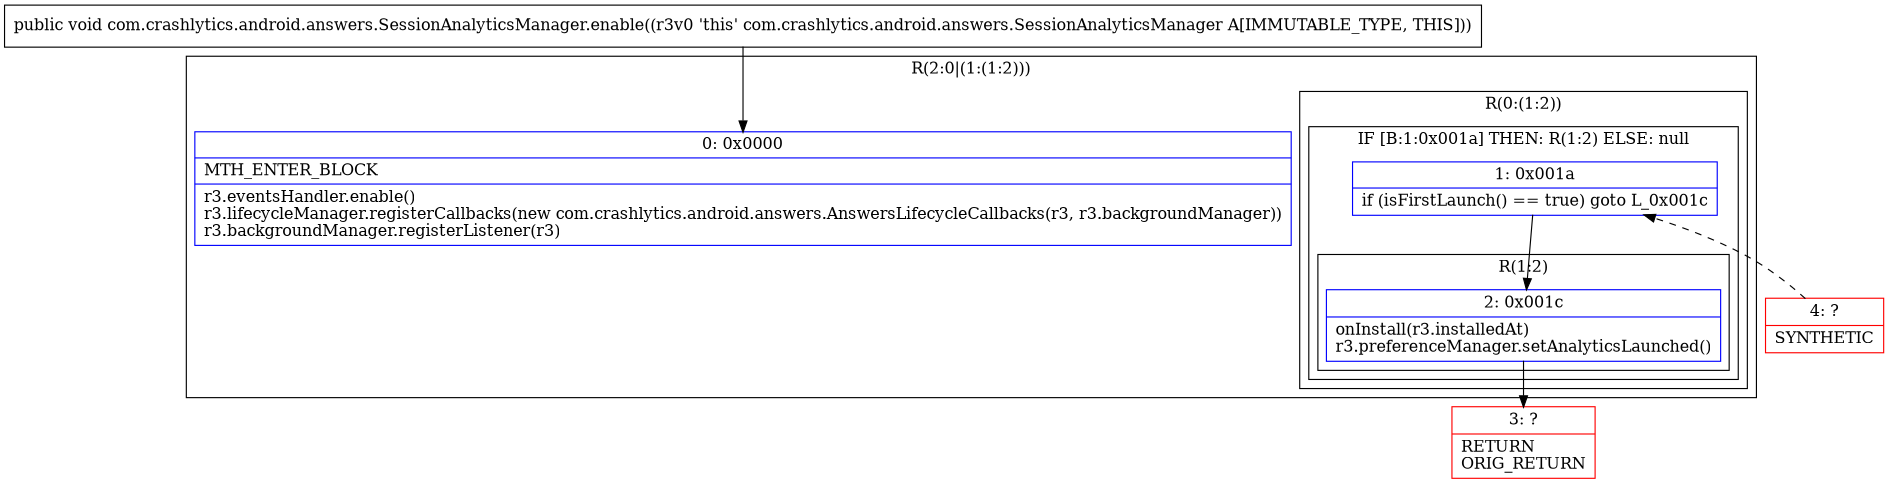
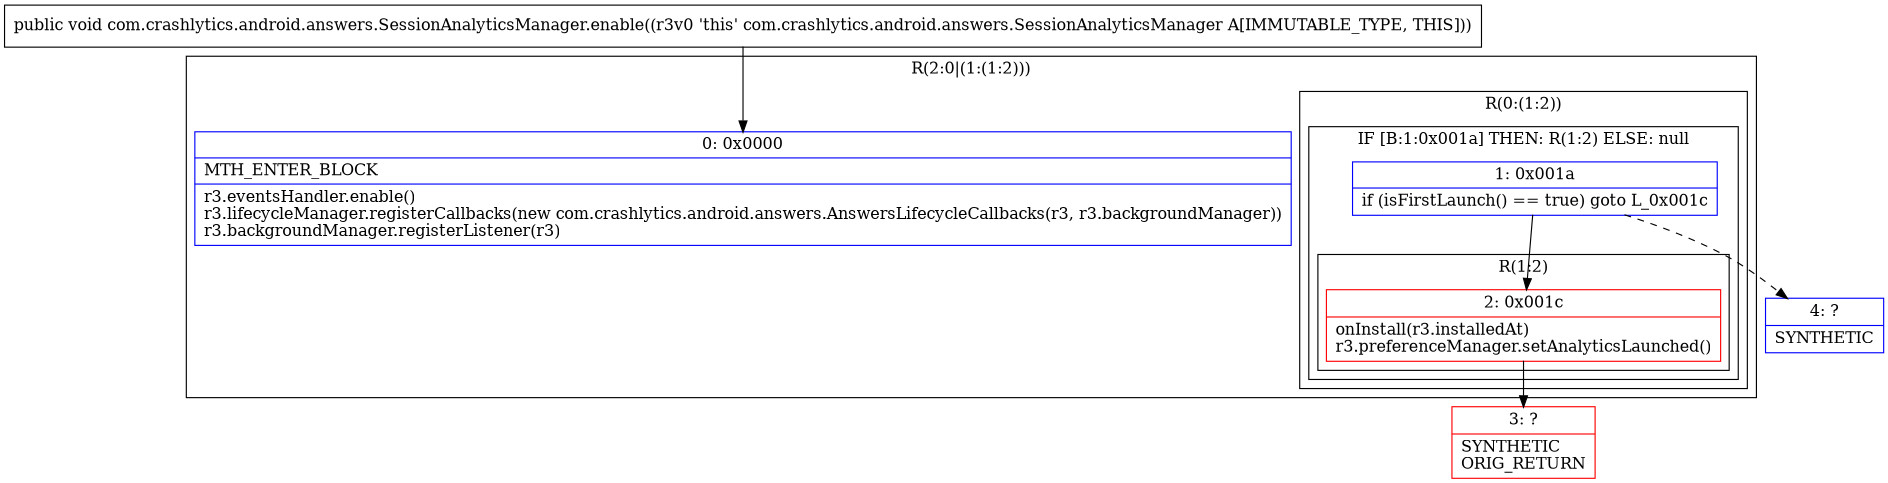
(1727, 246) -> (1705, 246)
(1524, 325) -> (1524, 325)
(1825, 325) -> (1825, 325)
(1498, 447) -> (1511, 447)
